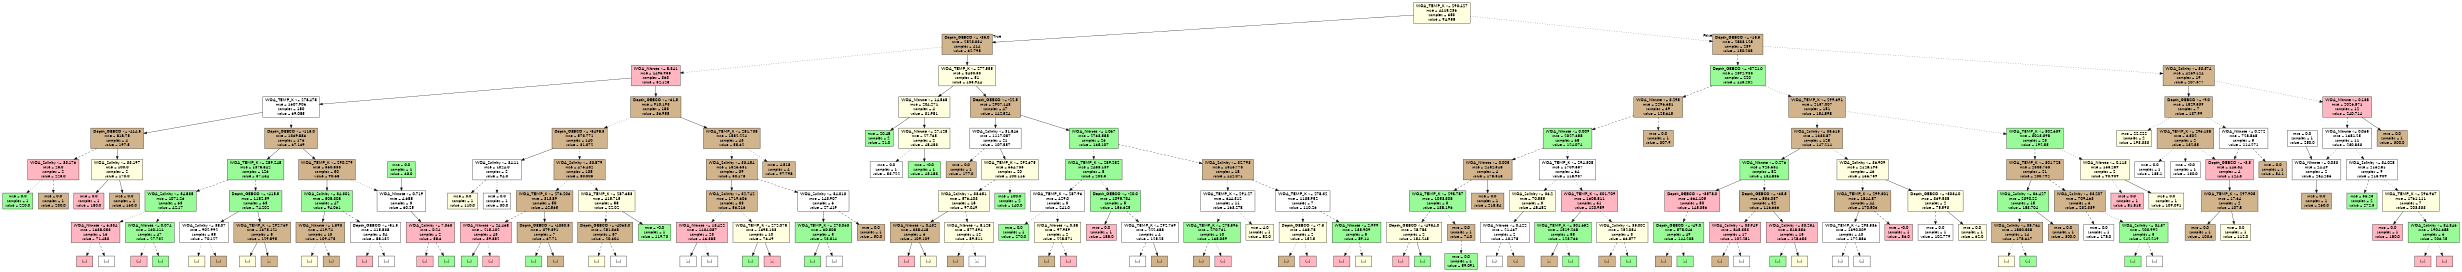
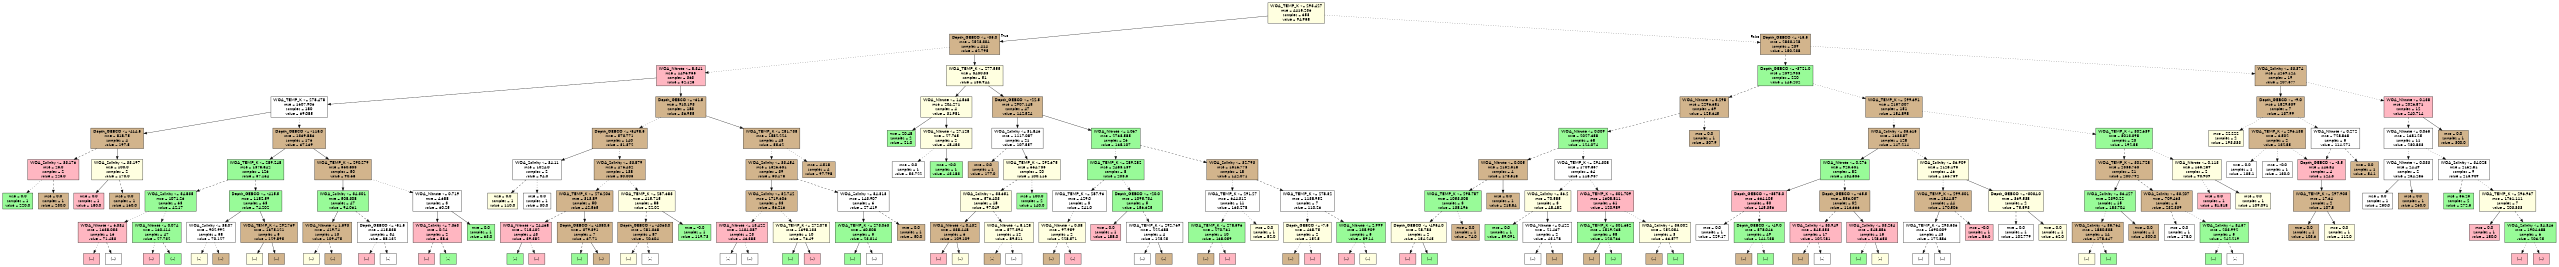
(2308, 152) -> (2393, 185)
(401, 183) -> (460, 217)
(121, 185) -> (121, 185)
(1014, 232) -> none
(1260, 232) -> (1264, 232)
none -> (1712, 232)
(1461, 245) -> (1524, 217)
